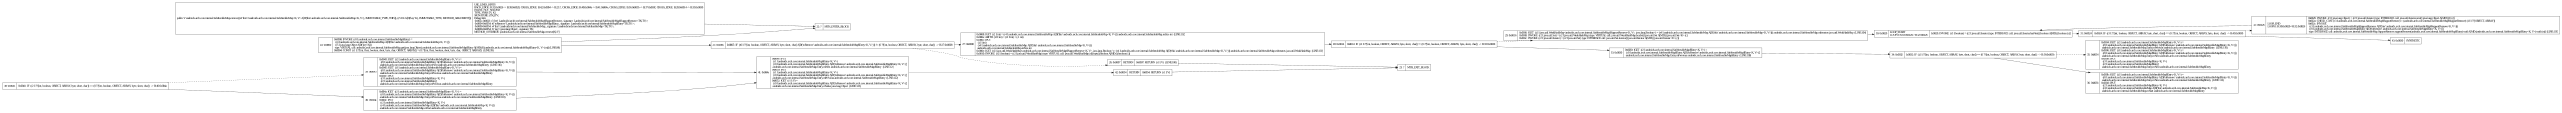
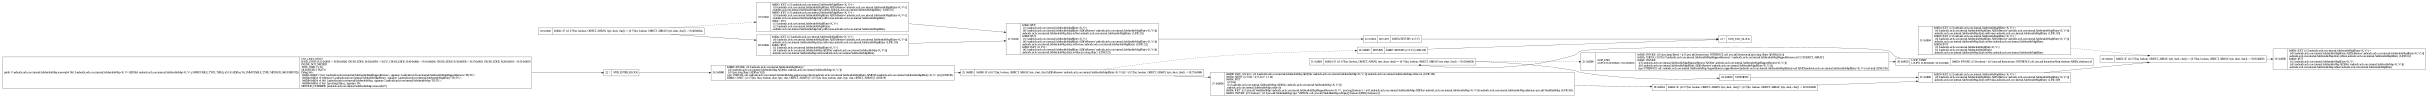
(1686, 36) -> none
(687, 37) -> (674, 73)
(2070, 55) -> (2109, 52)
none -> (1833, 77)
